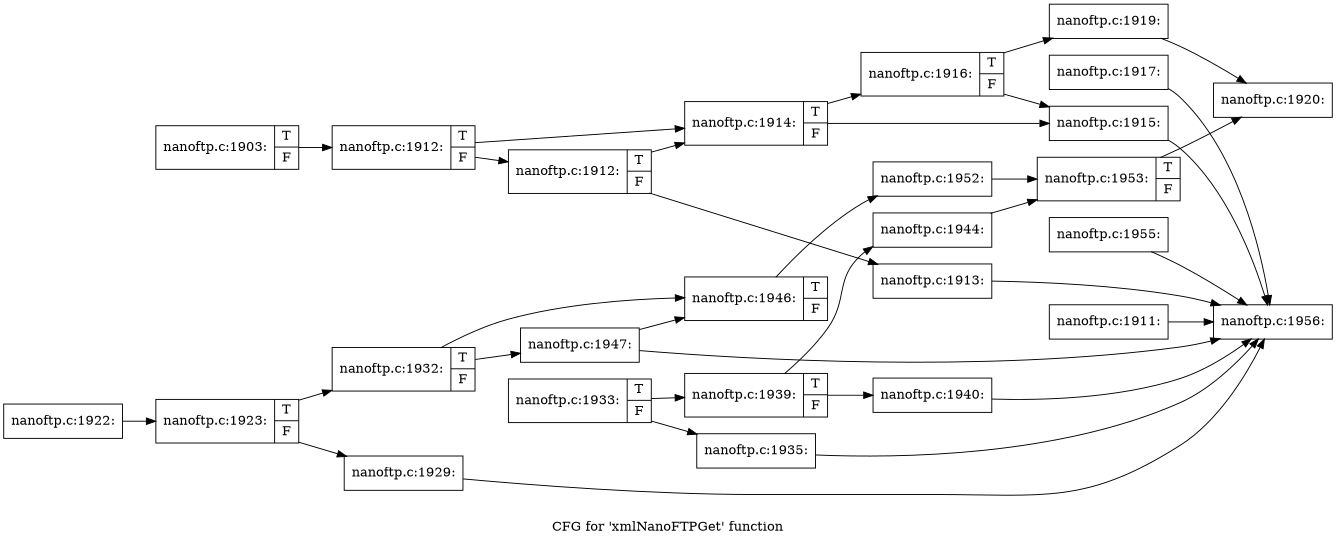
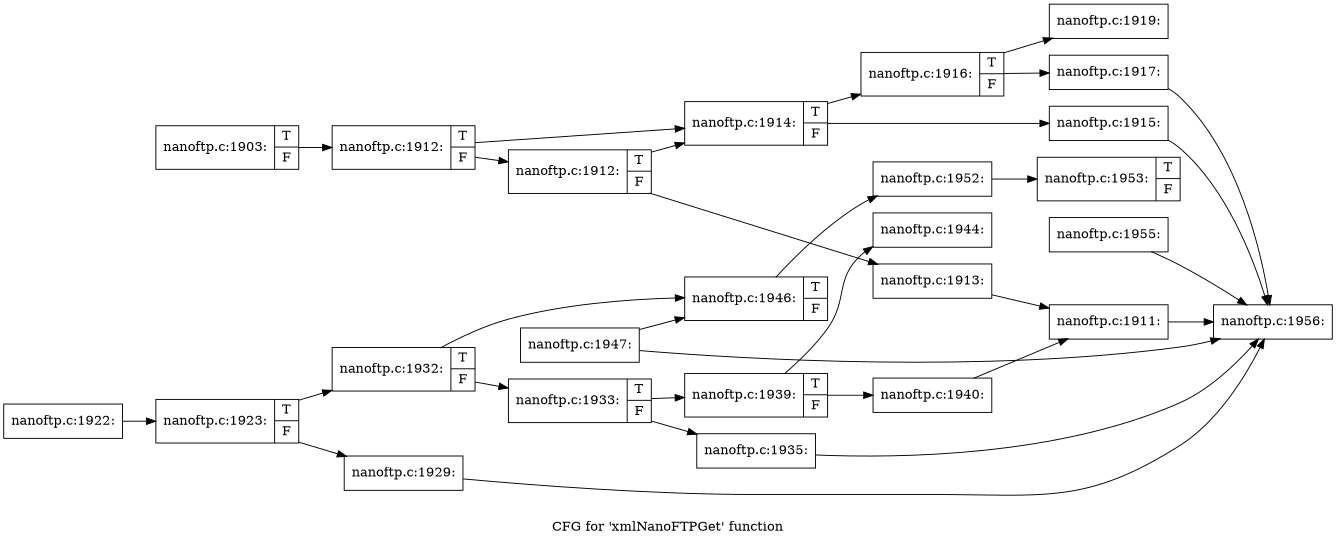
(1022, 99) -> (1022, 73)
(1273, 100) -> none
(1009, 208) -> none
(1102, 286) -> (1016, 300)
(493, 357) -> (487, 384)
(1123, 392) -> (1001, 367)
